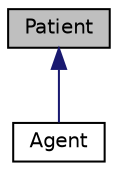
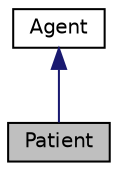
(59, 96) -> (59, 96)
